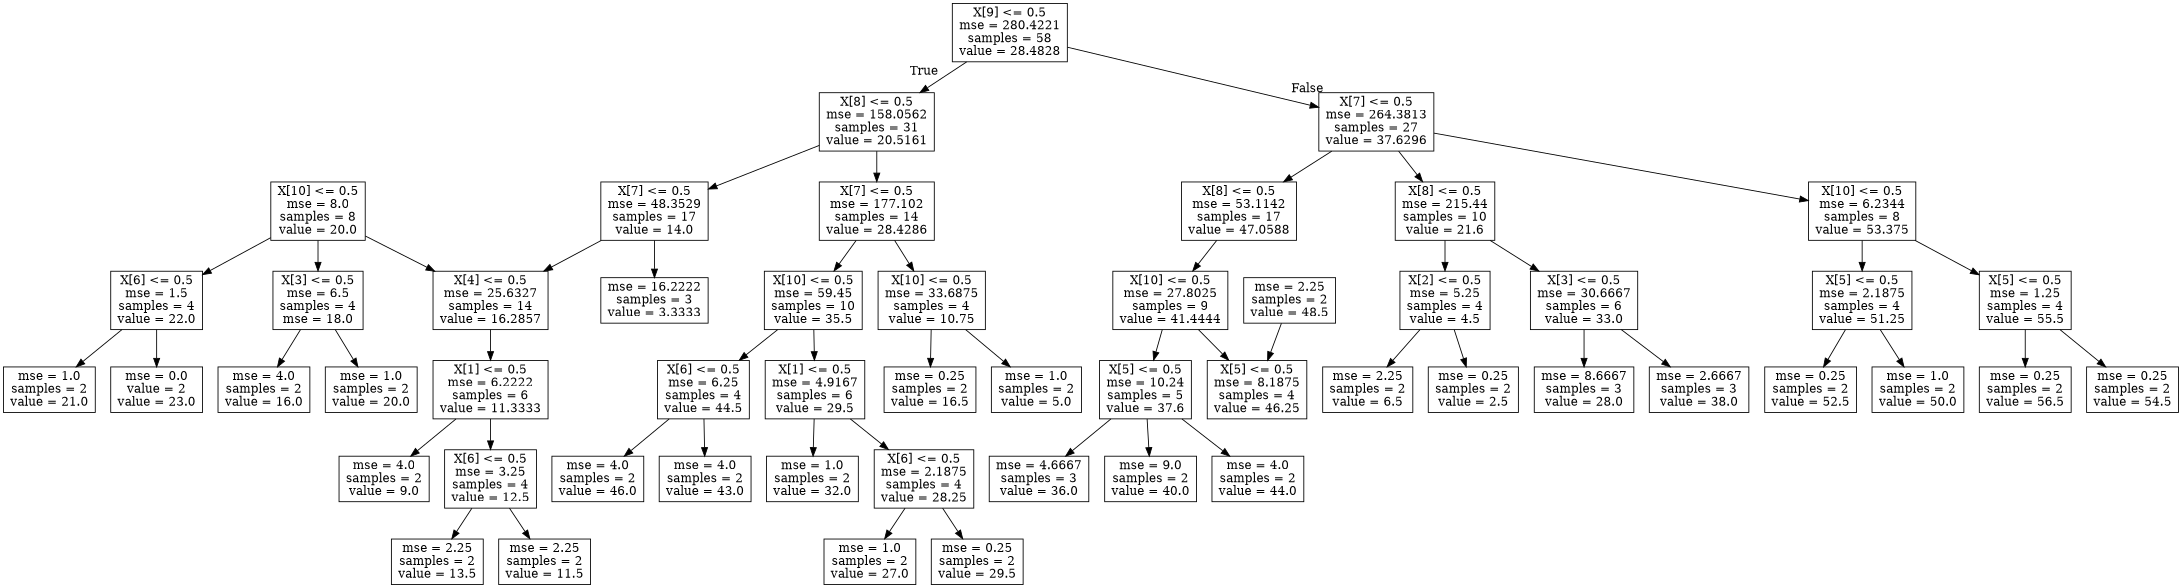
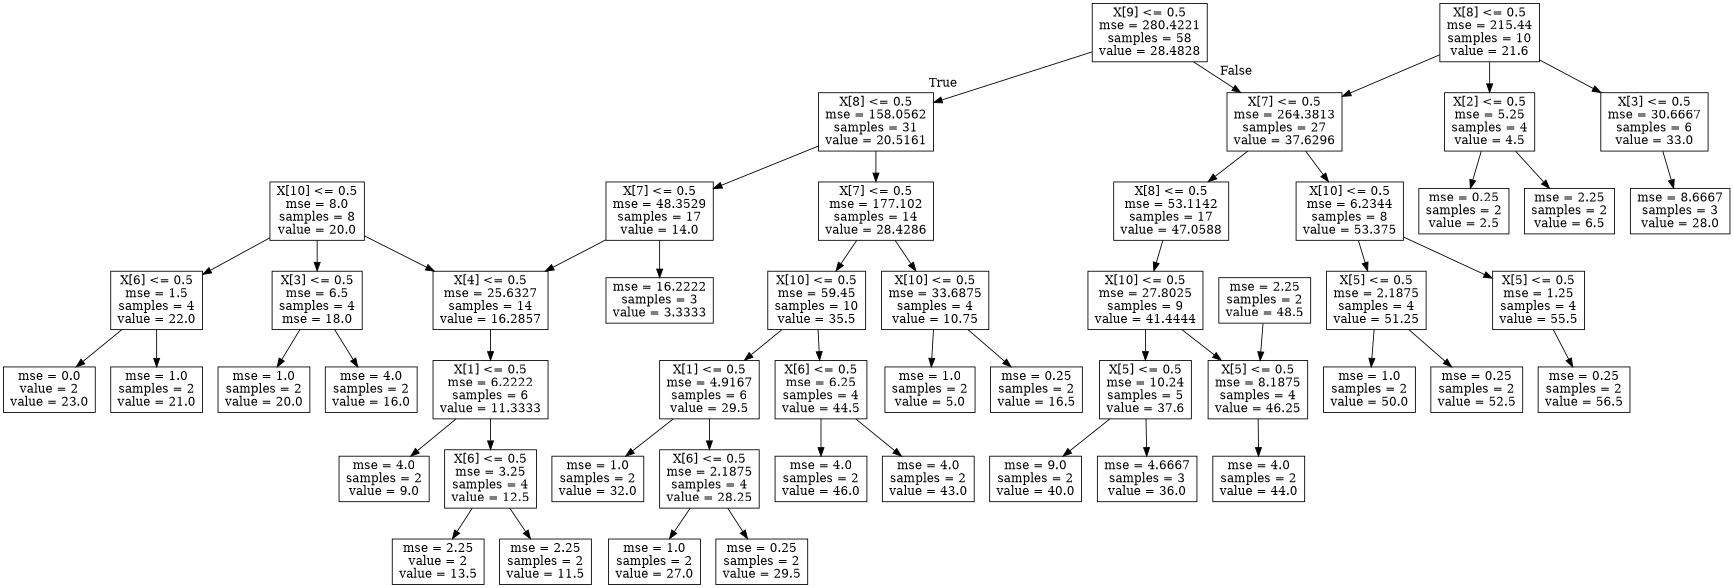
(1408, 163) -> (1395, 74)
(1699, 390) -> none
(2133, 390) -> none
(1202, 435) -> (1258, 433)
(437, 562) -> (438, 562)
